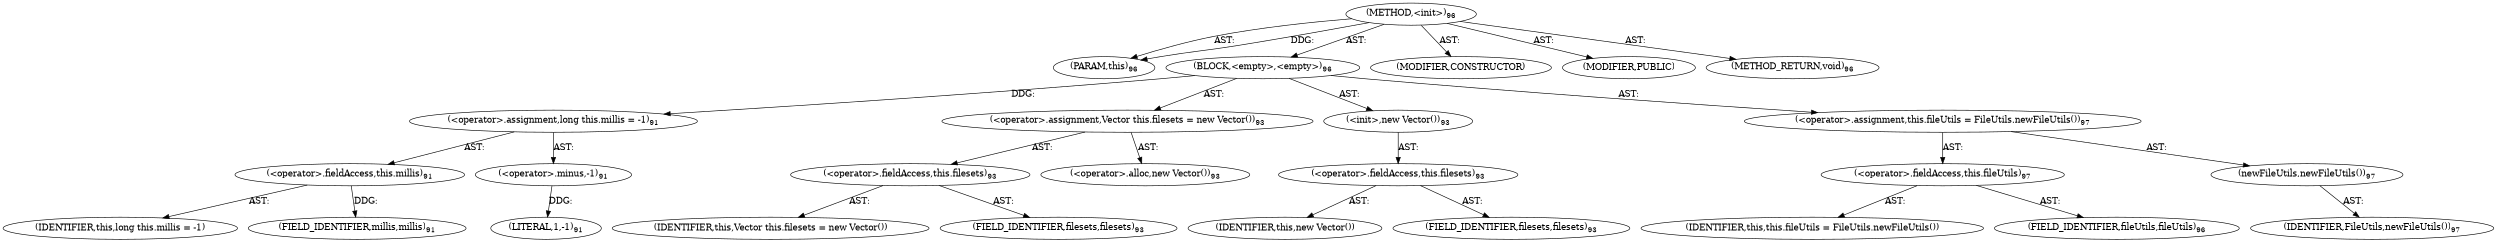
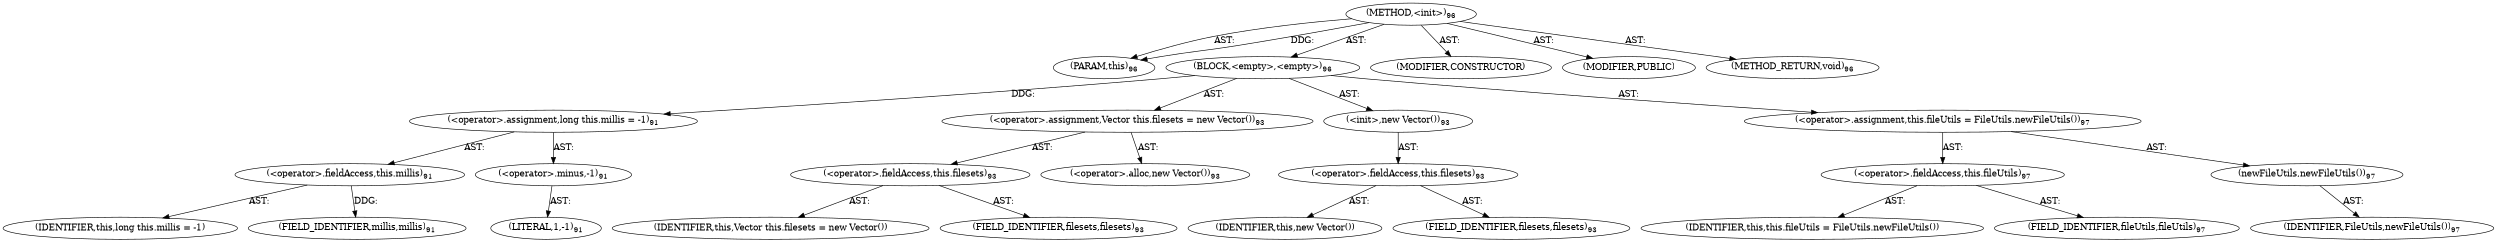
(562, 202) -> (562, 202)
(2201, 227) -> (2201, 227)
